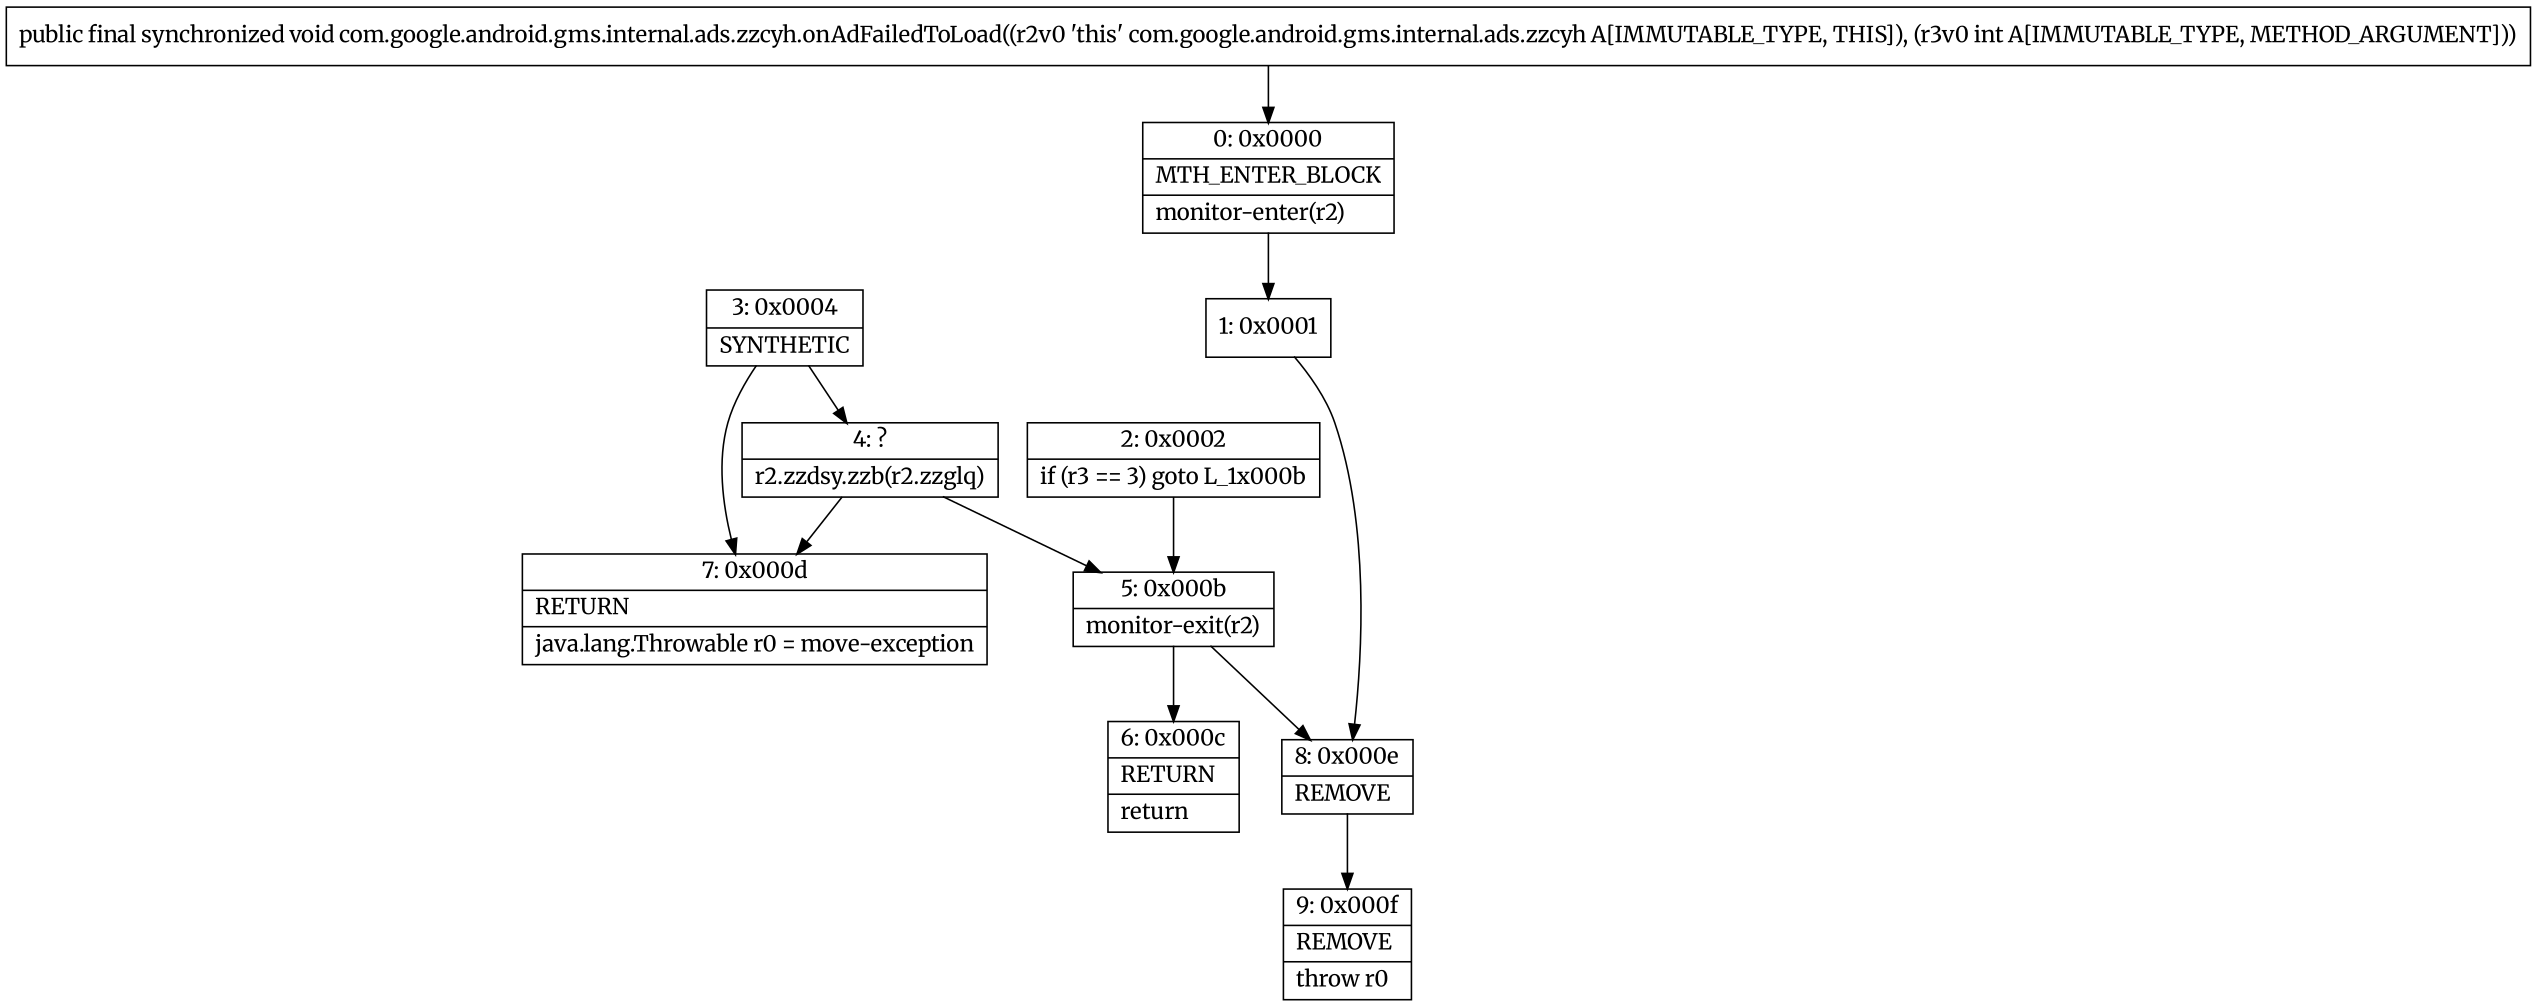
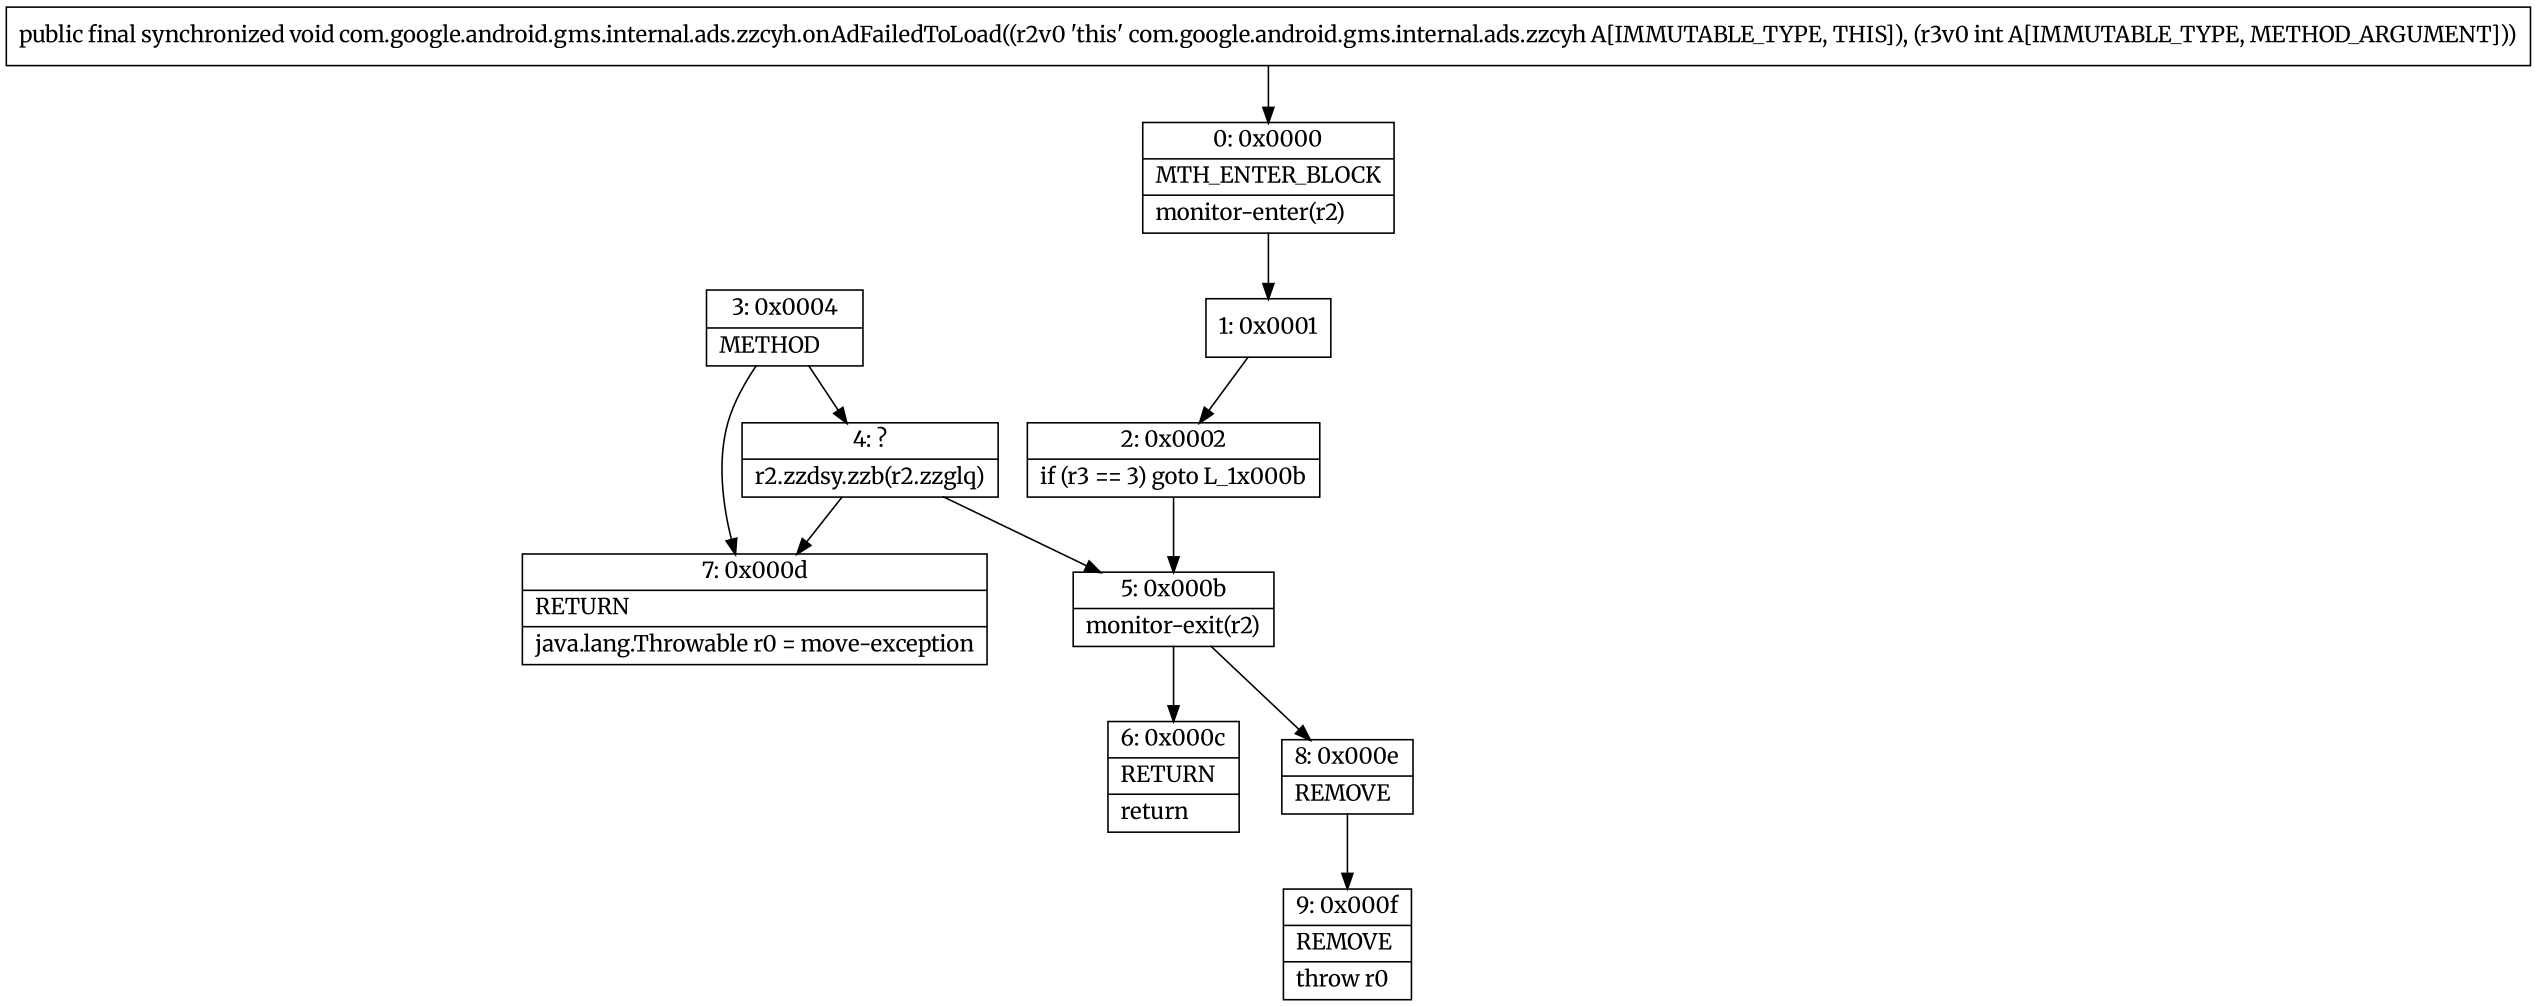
(785, 346) -> (770, 346)
(1357, 533) -> (1229, 384)
